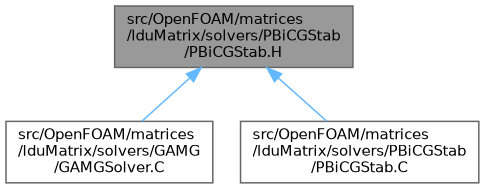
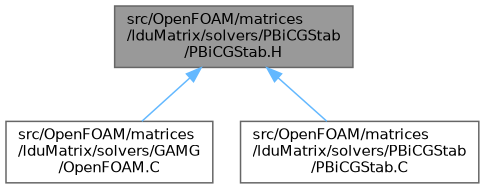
(109, 152) -> (109, 152)
